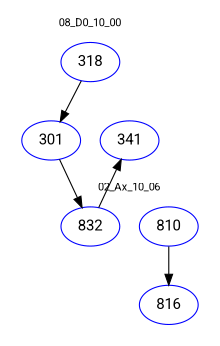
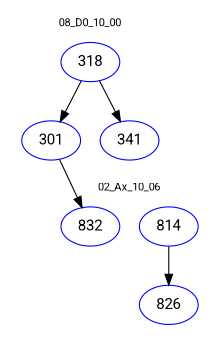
(108, 189) -> (107, 96)
(169, 226) -> (169, 226)
(169, 305) -> (169, 305)
